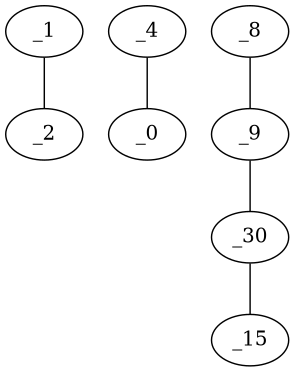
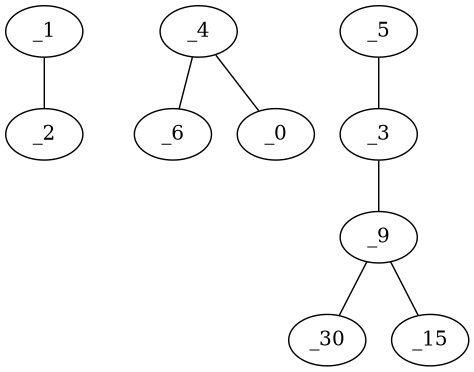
(250, 31) -> (379, 134)
none -> (379, 31)
none -> (173, 134)
(250, 289) -> (404, 289)
